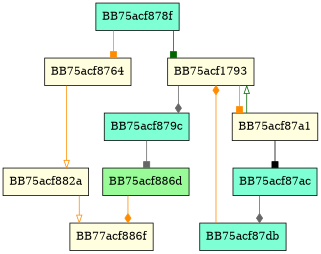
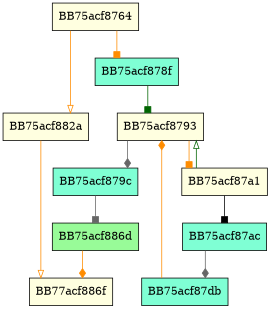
(113, 40) -> (117, 40)
(211, 72) -> (160, 127)
